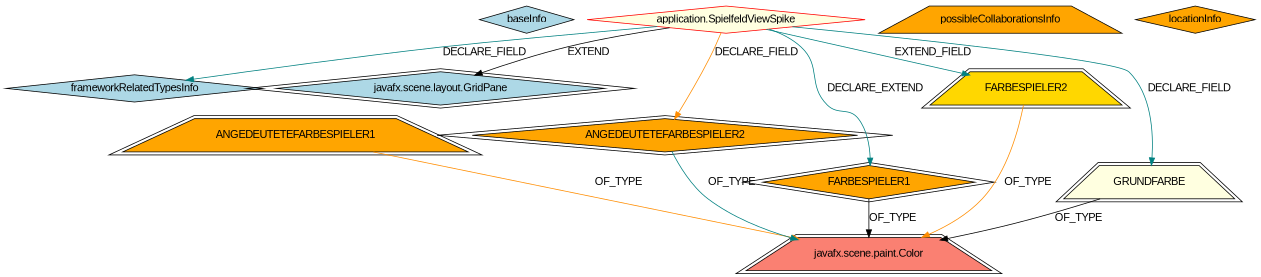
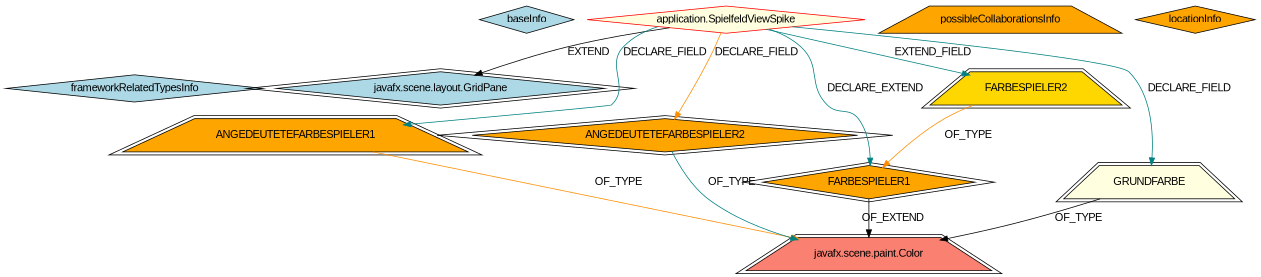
(425, 49) -> (562, 110)
(994, 183) -> (928, 129)
(893, 218) -> (893, 218)
